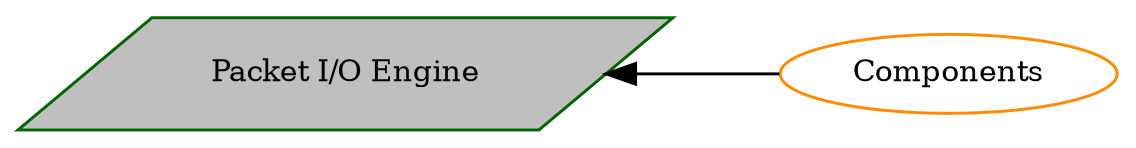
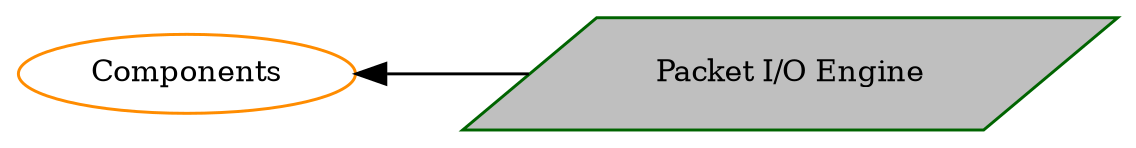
(708, 74) -> (458, 74)
